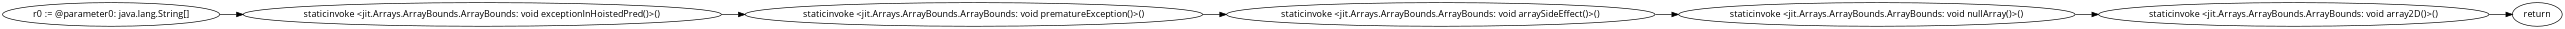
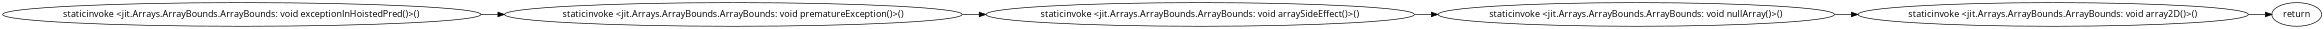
(111, 14) -> none
